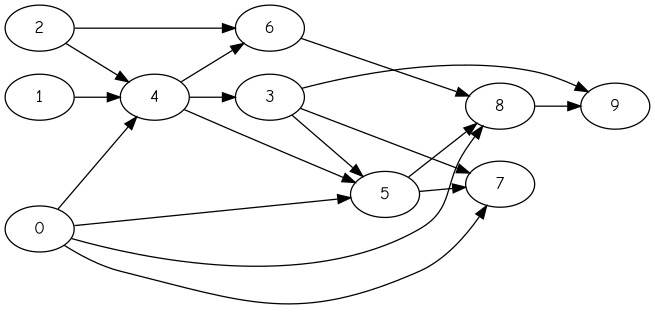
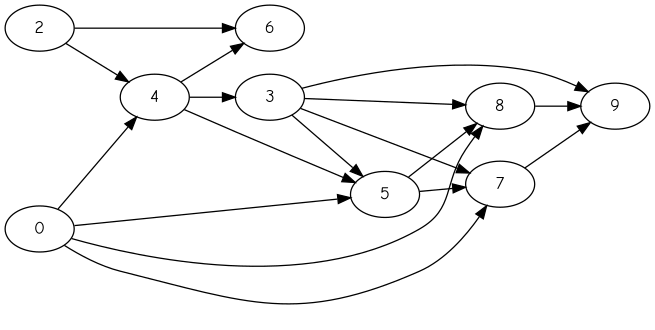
(375, 64) -> (379, 101)
(40, 97) -> none
none -> (552, 149)
